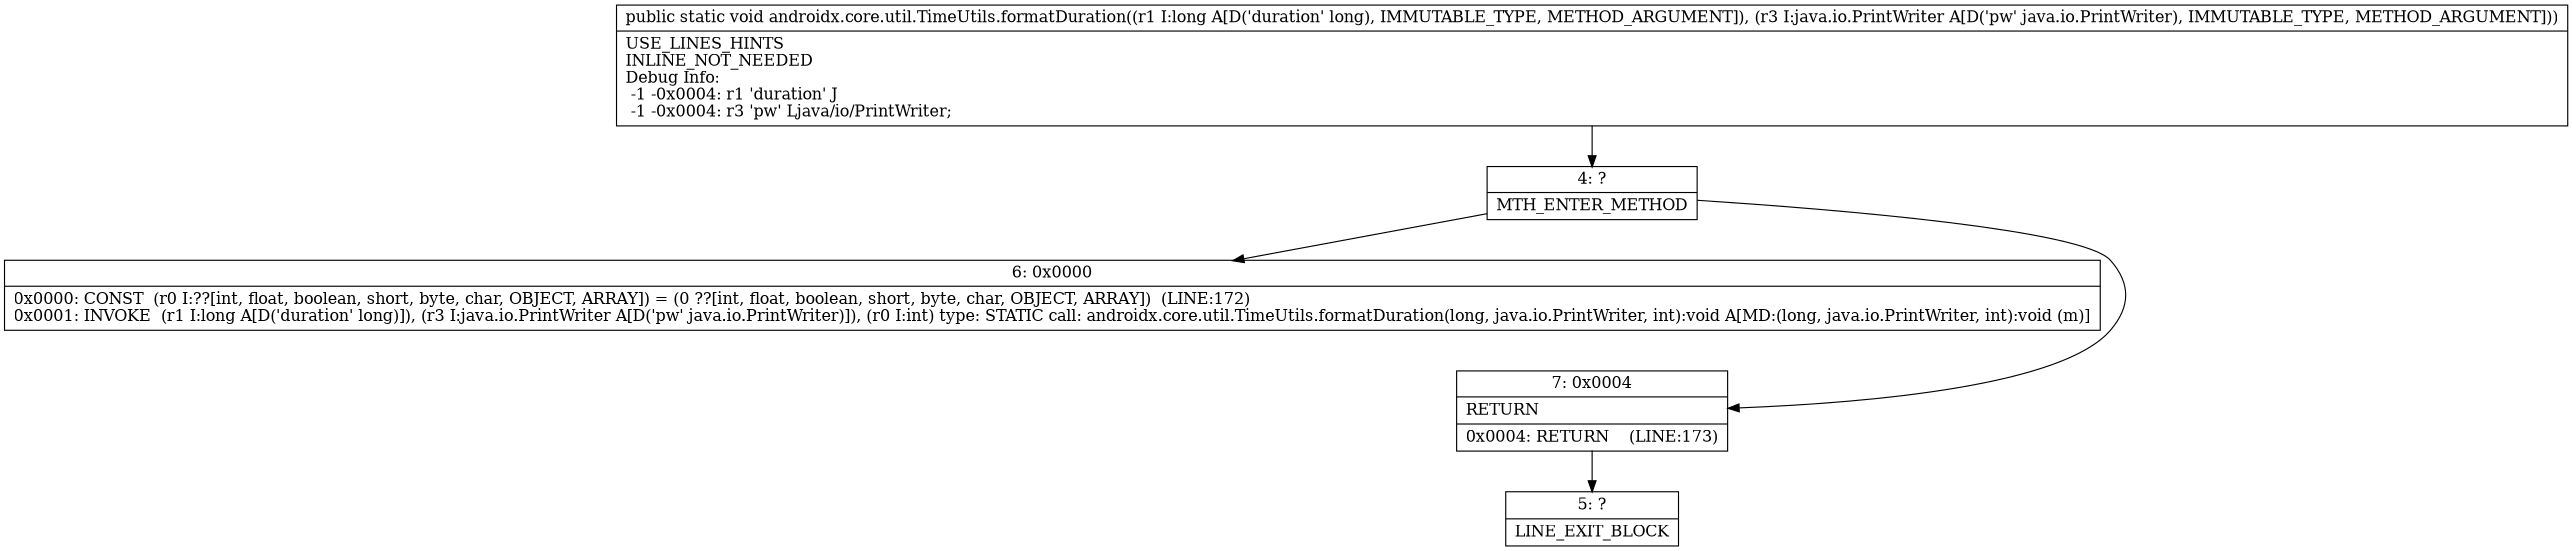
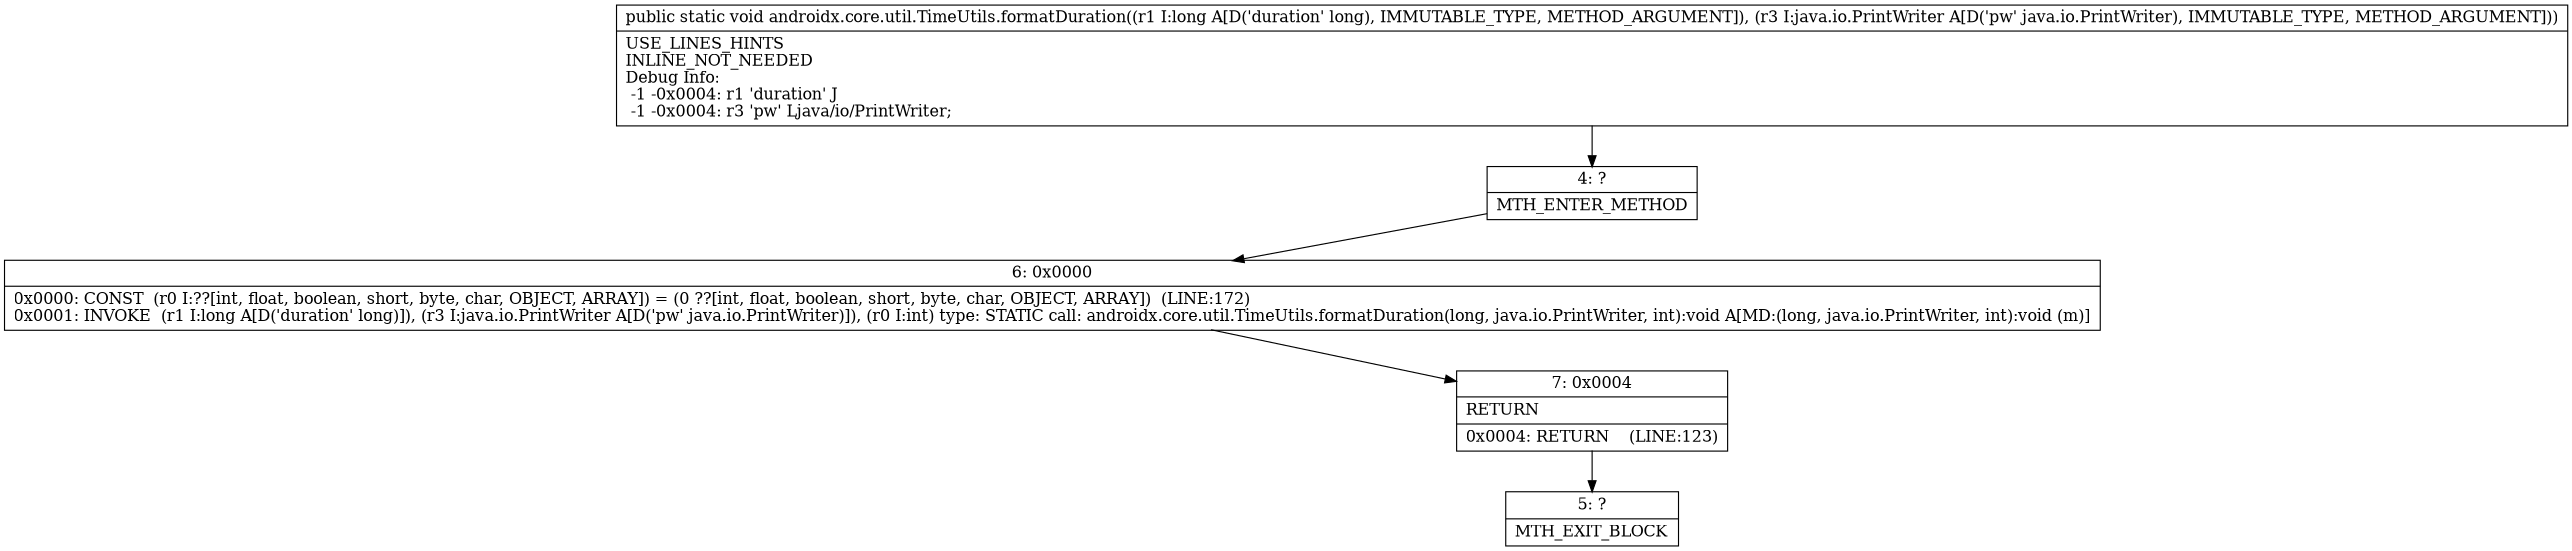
(2122, 278) -> (1328, 354)
(1592, 437) -> (1592, 437)
(1592, 532) -> (1592, 532)
